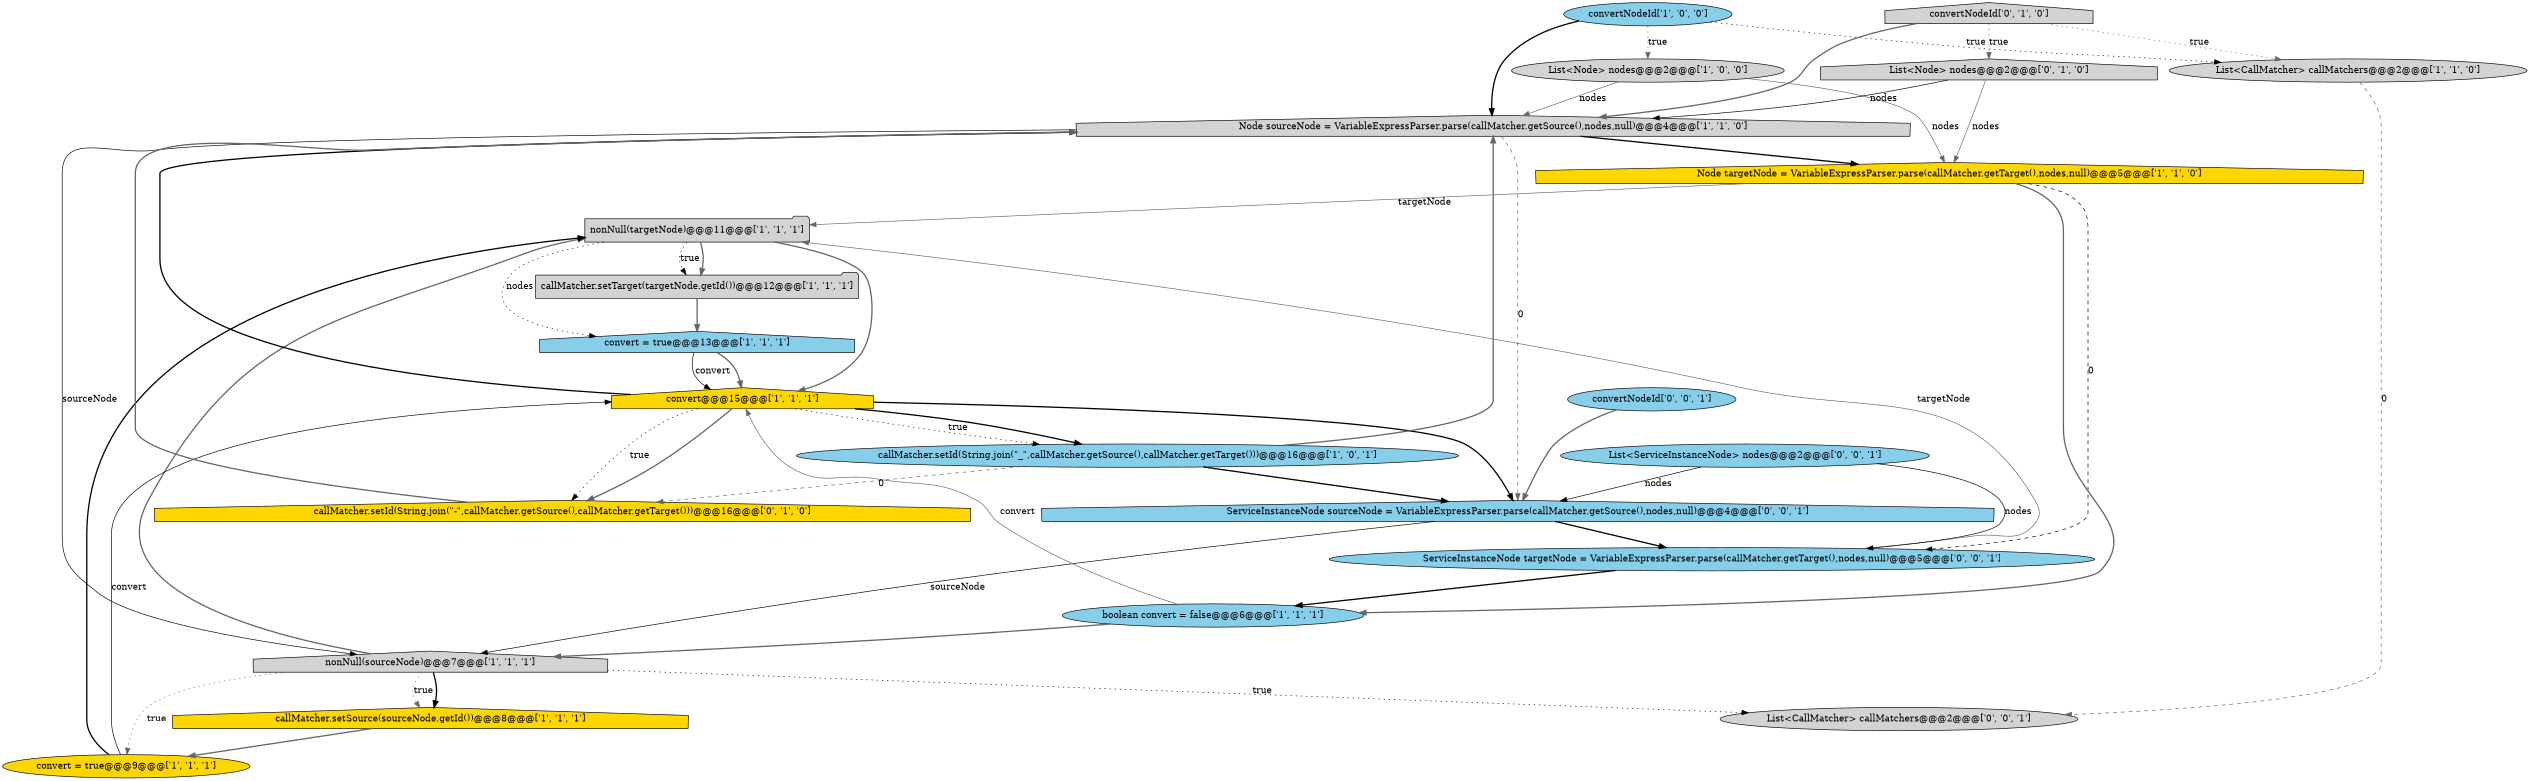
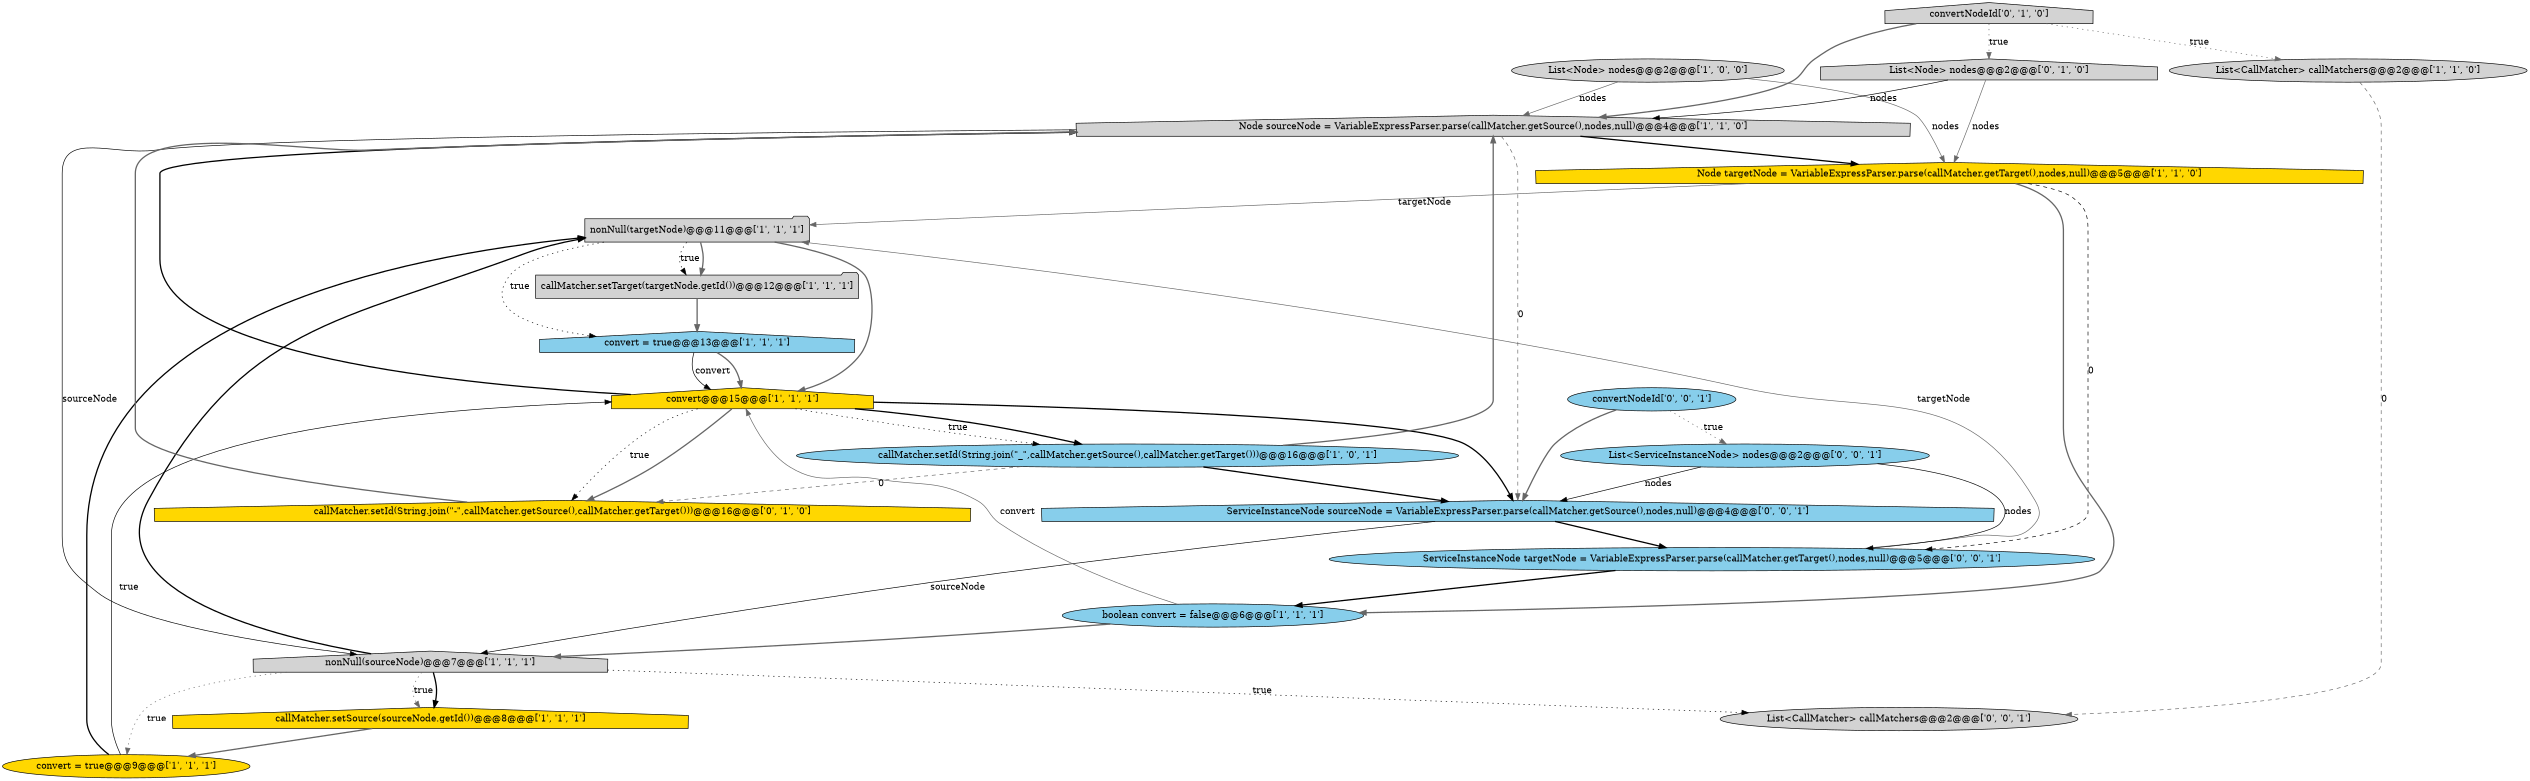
(1648, 14) -> none
(520, 287) -> (520, 287)
(208, 413) -> (208, 413)
none -> (1695, 426)
(129, 587) -> (129, 587)
